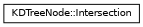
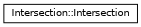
(72, 14) -> (71, 14)
